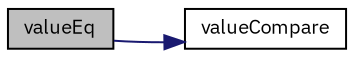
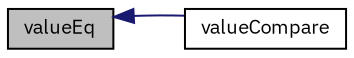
(139, 42) -> (159, 15)
